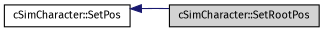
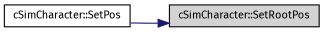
(155, 8) -> (144, 23)
